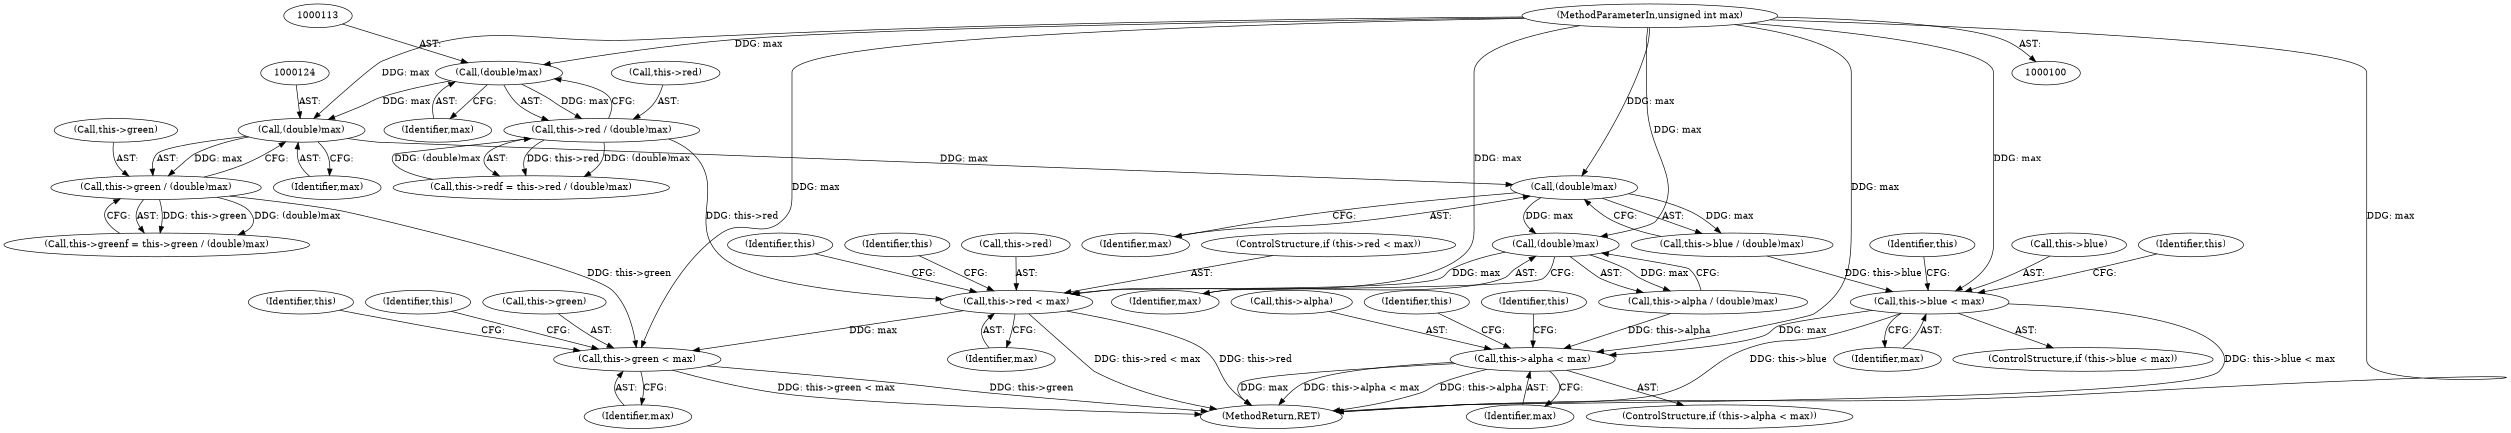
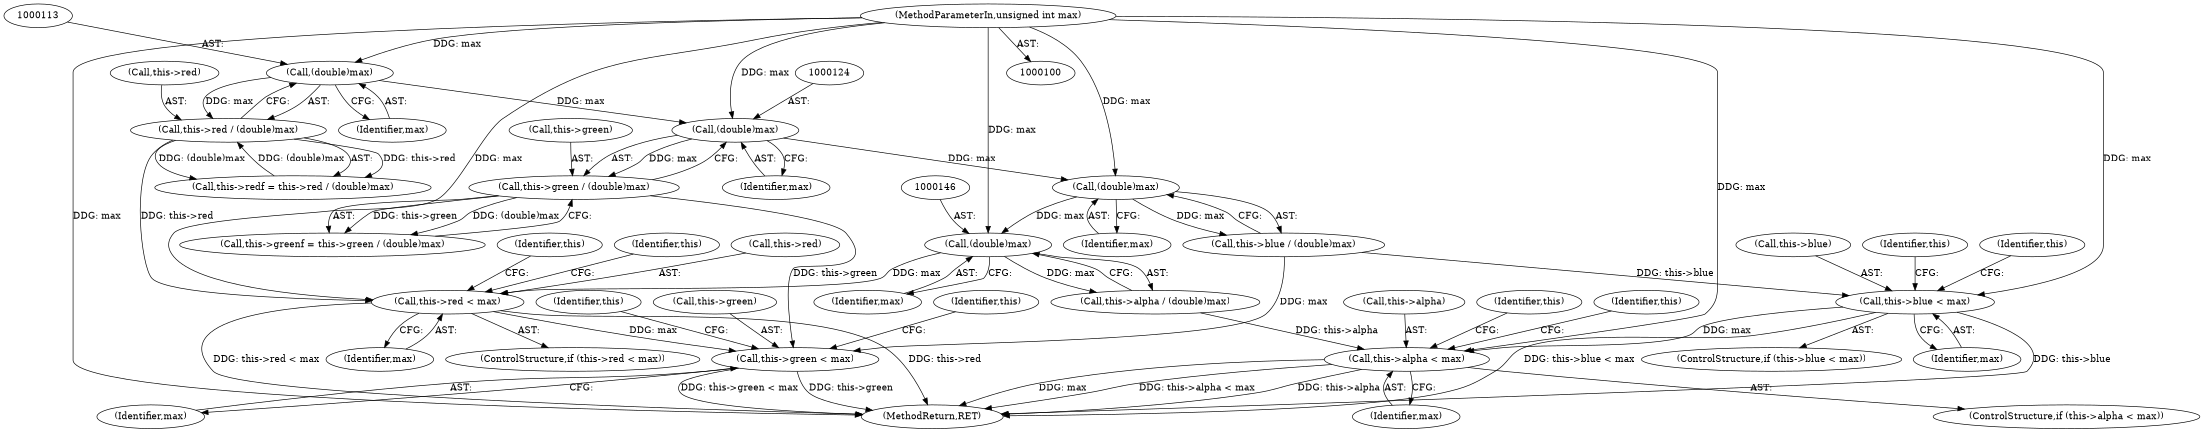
(981, 39) -> (1095, 338)
none -> (935, 188)
(1172, 274) -> (507, 329)
